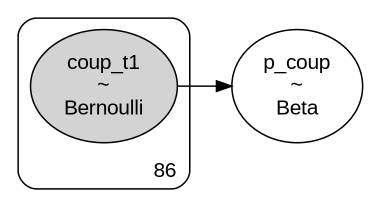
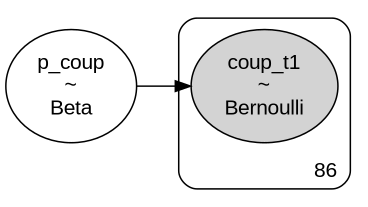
(199, 86) -> (156, 86)
